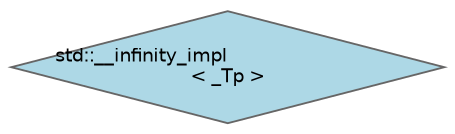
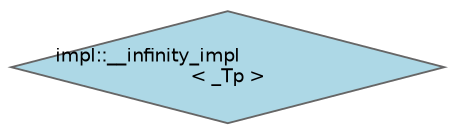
(228, 67) -> (228, 67)
